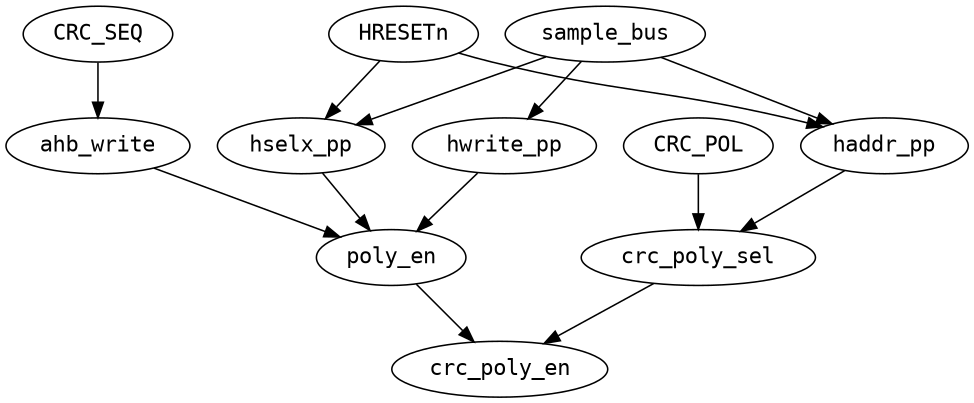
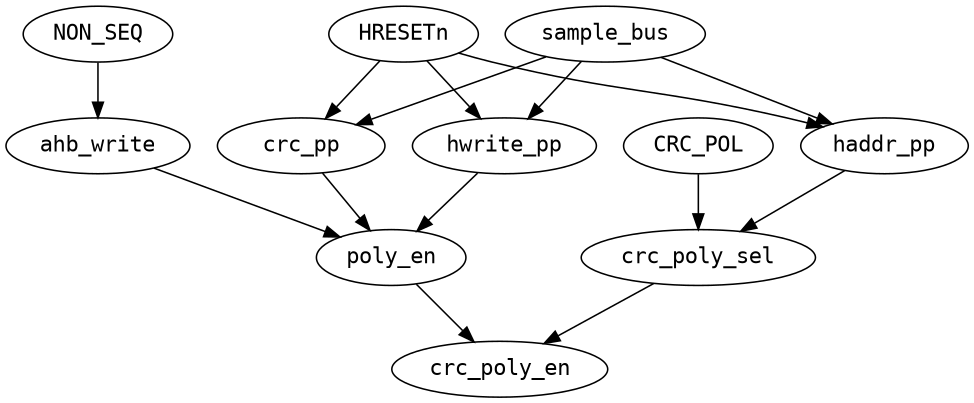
(98, 34) -> (98, 34)
none -> (446, 82)
(301, 146) -> (301, 146)
